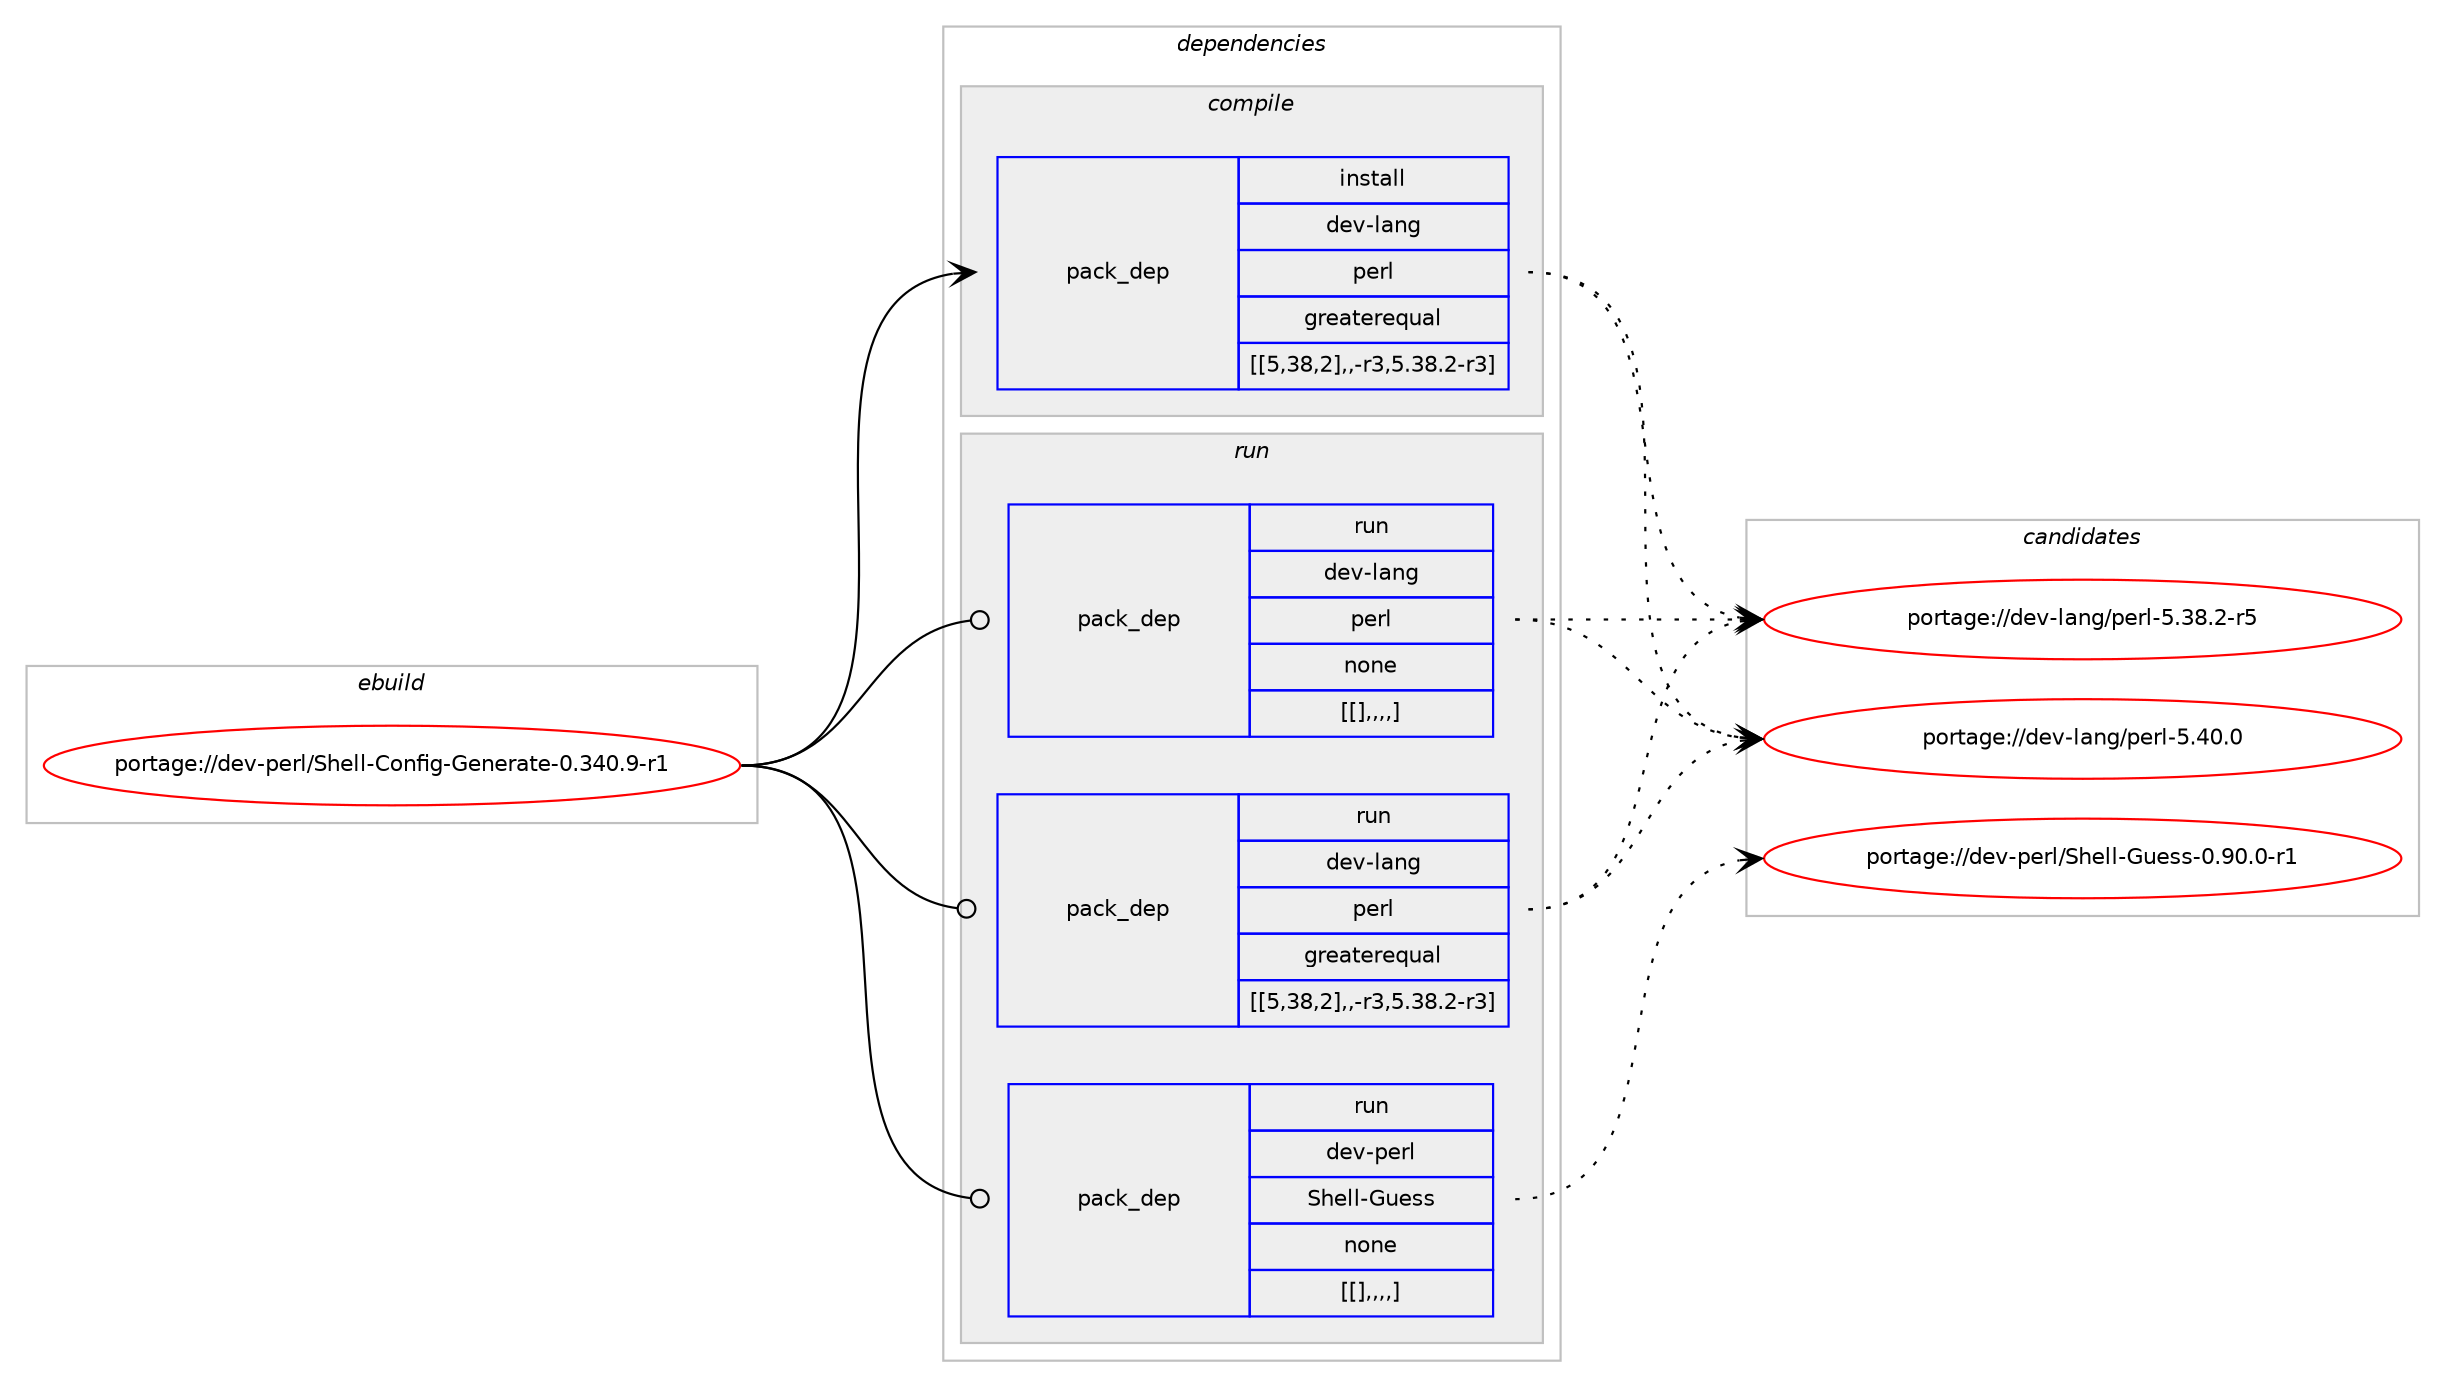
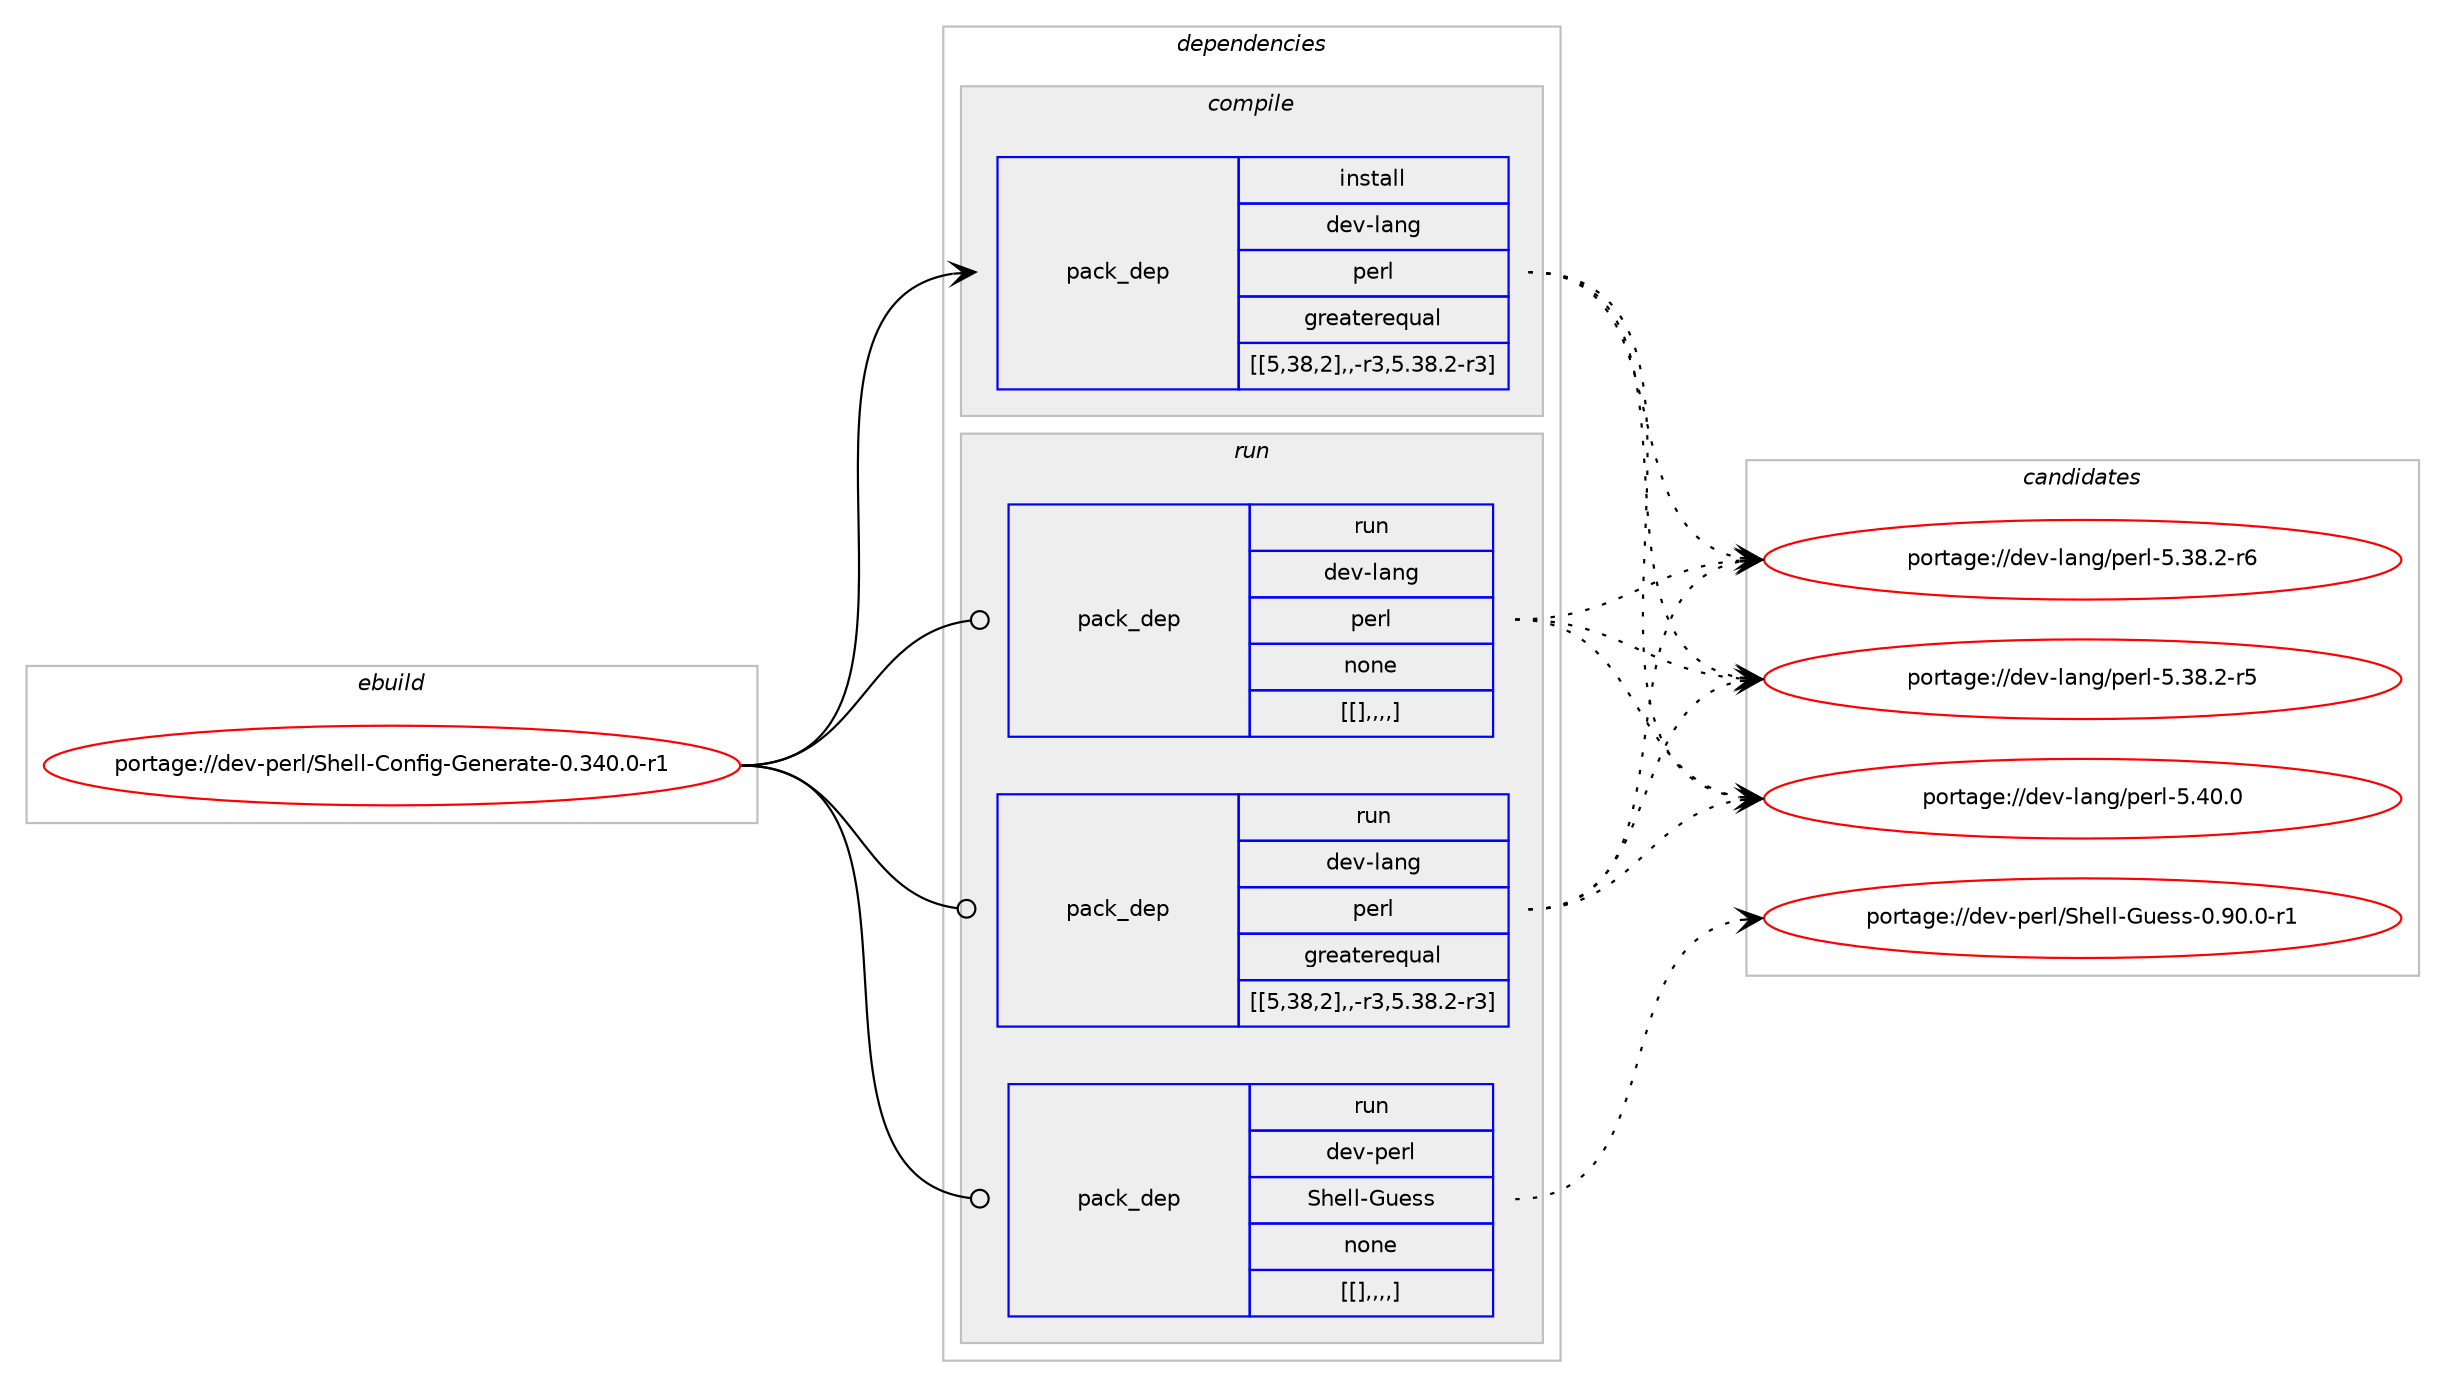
none -> (2083, 560)
(392, 766) -> (392, 766)
